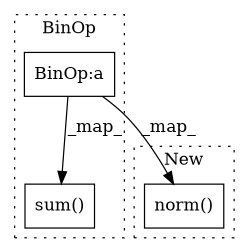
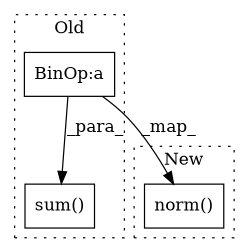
(70, 29) -> (70, 29)
(95, 127) -> (95, 127)
